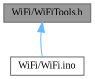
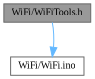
(41, 45) -> (54, 35)
